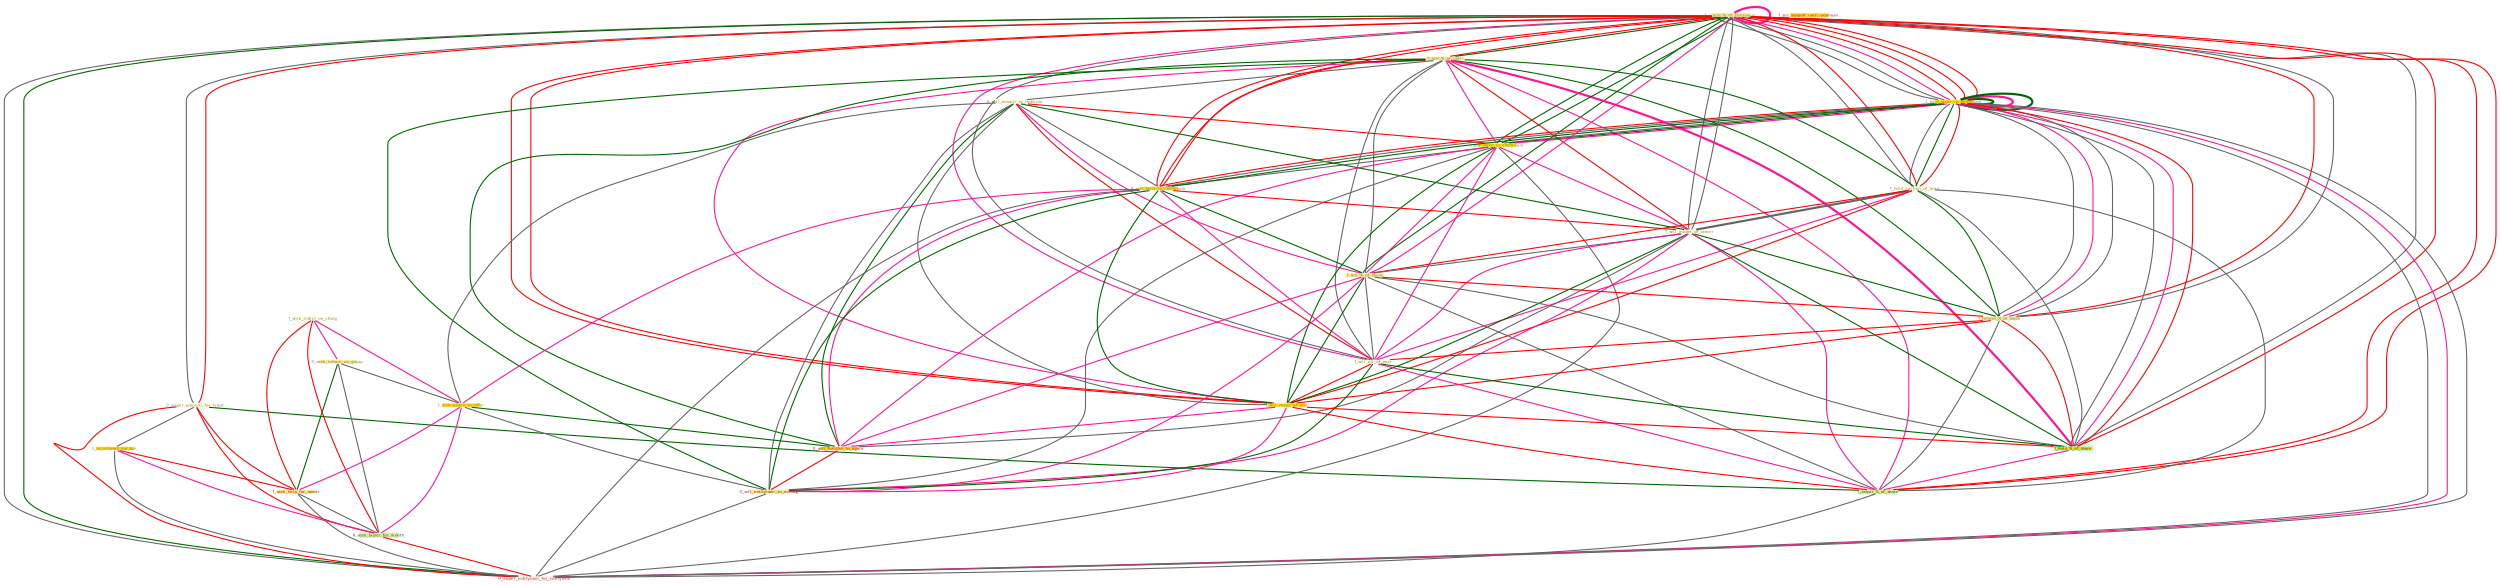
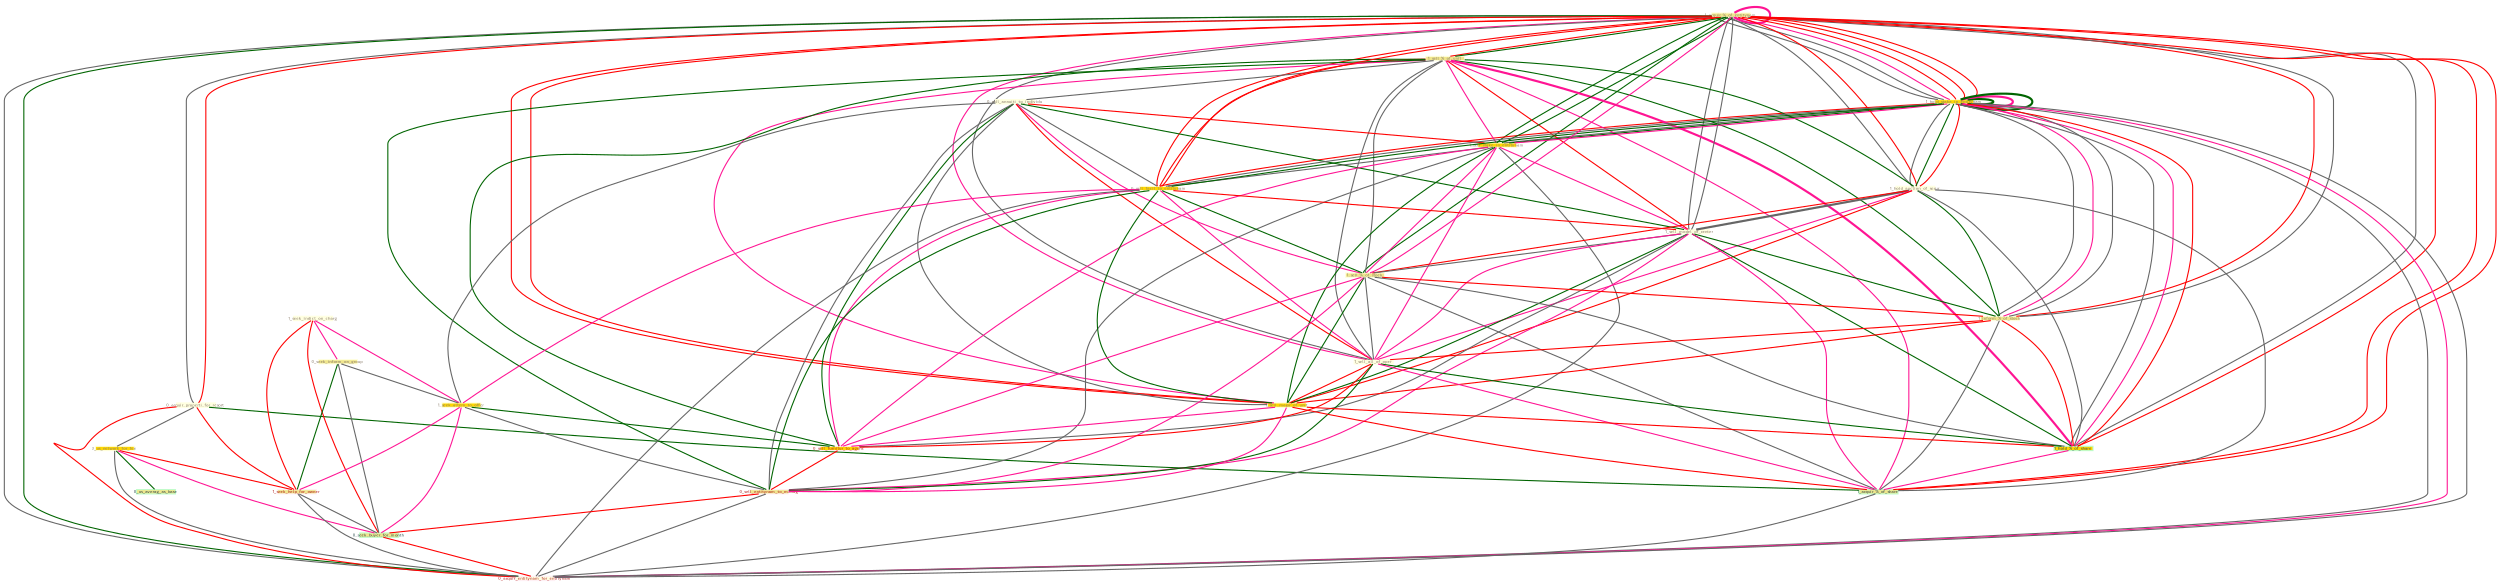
(1809, 15) -> none
none -> (1125, 436)
none -> (156, 492)
(268, 494) -> (574, 513)
